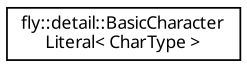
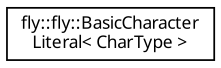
(124, 34) -> (111, 34)
